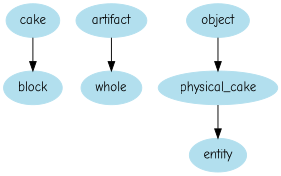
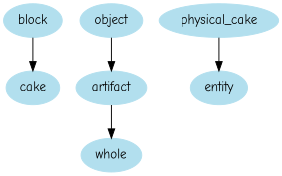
(33, 50) -> (33, 50)
(218, 50) -> (111, 50)
